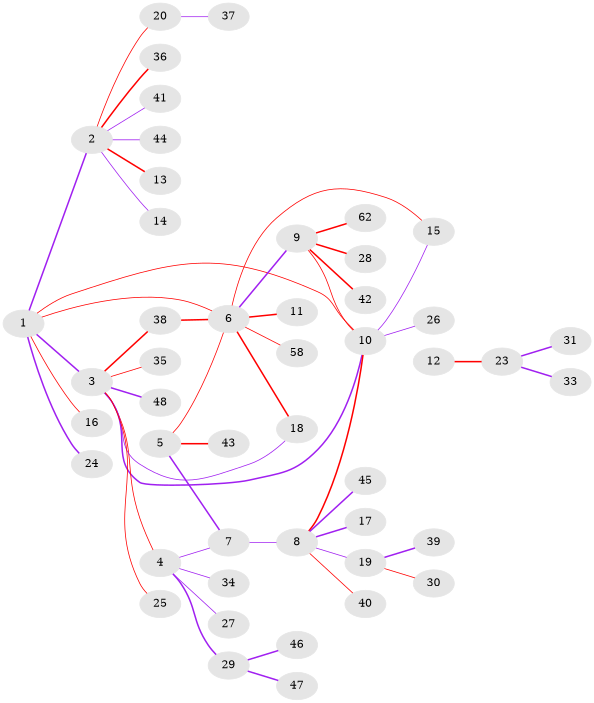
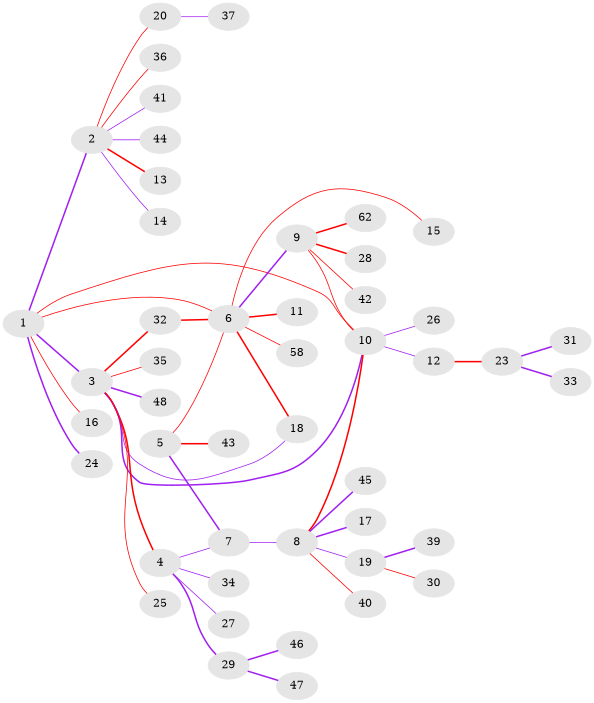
(124, 98) -> (124, 98)
(331, 269) -> (331, 269)
(406, 289) -> (400, 351)
(160, 321) -> (160, 321)
(132, 483) -> (132, 483)
